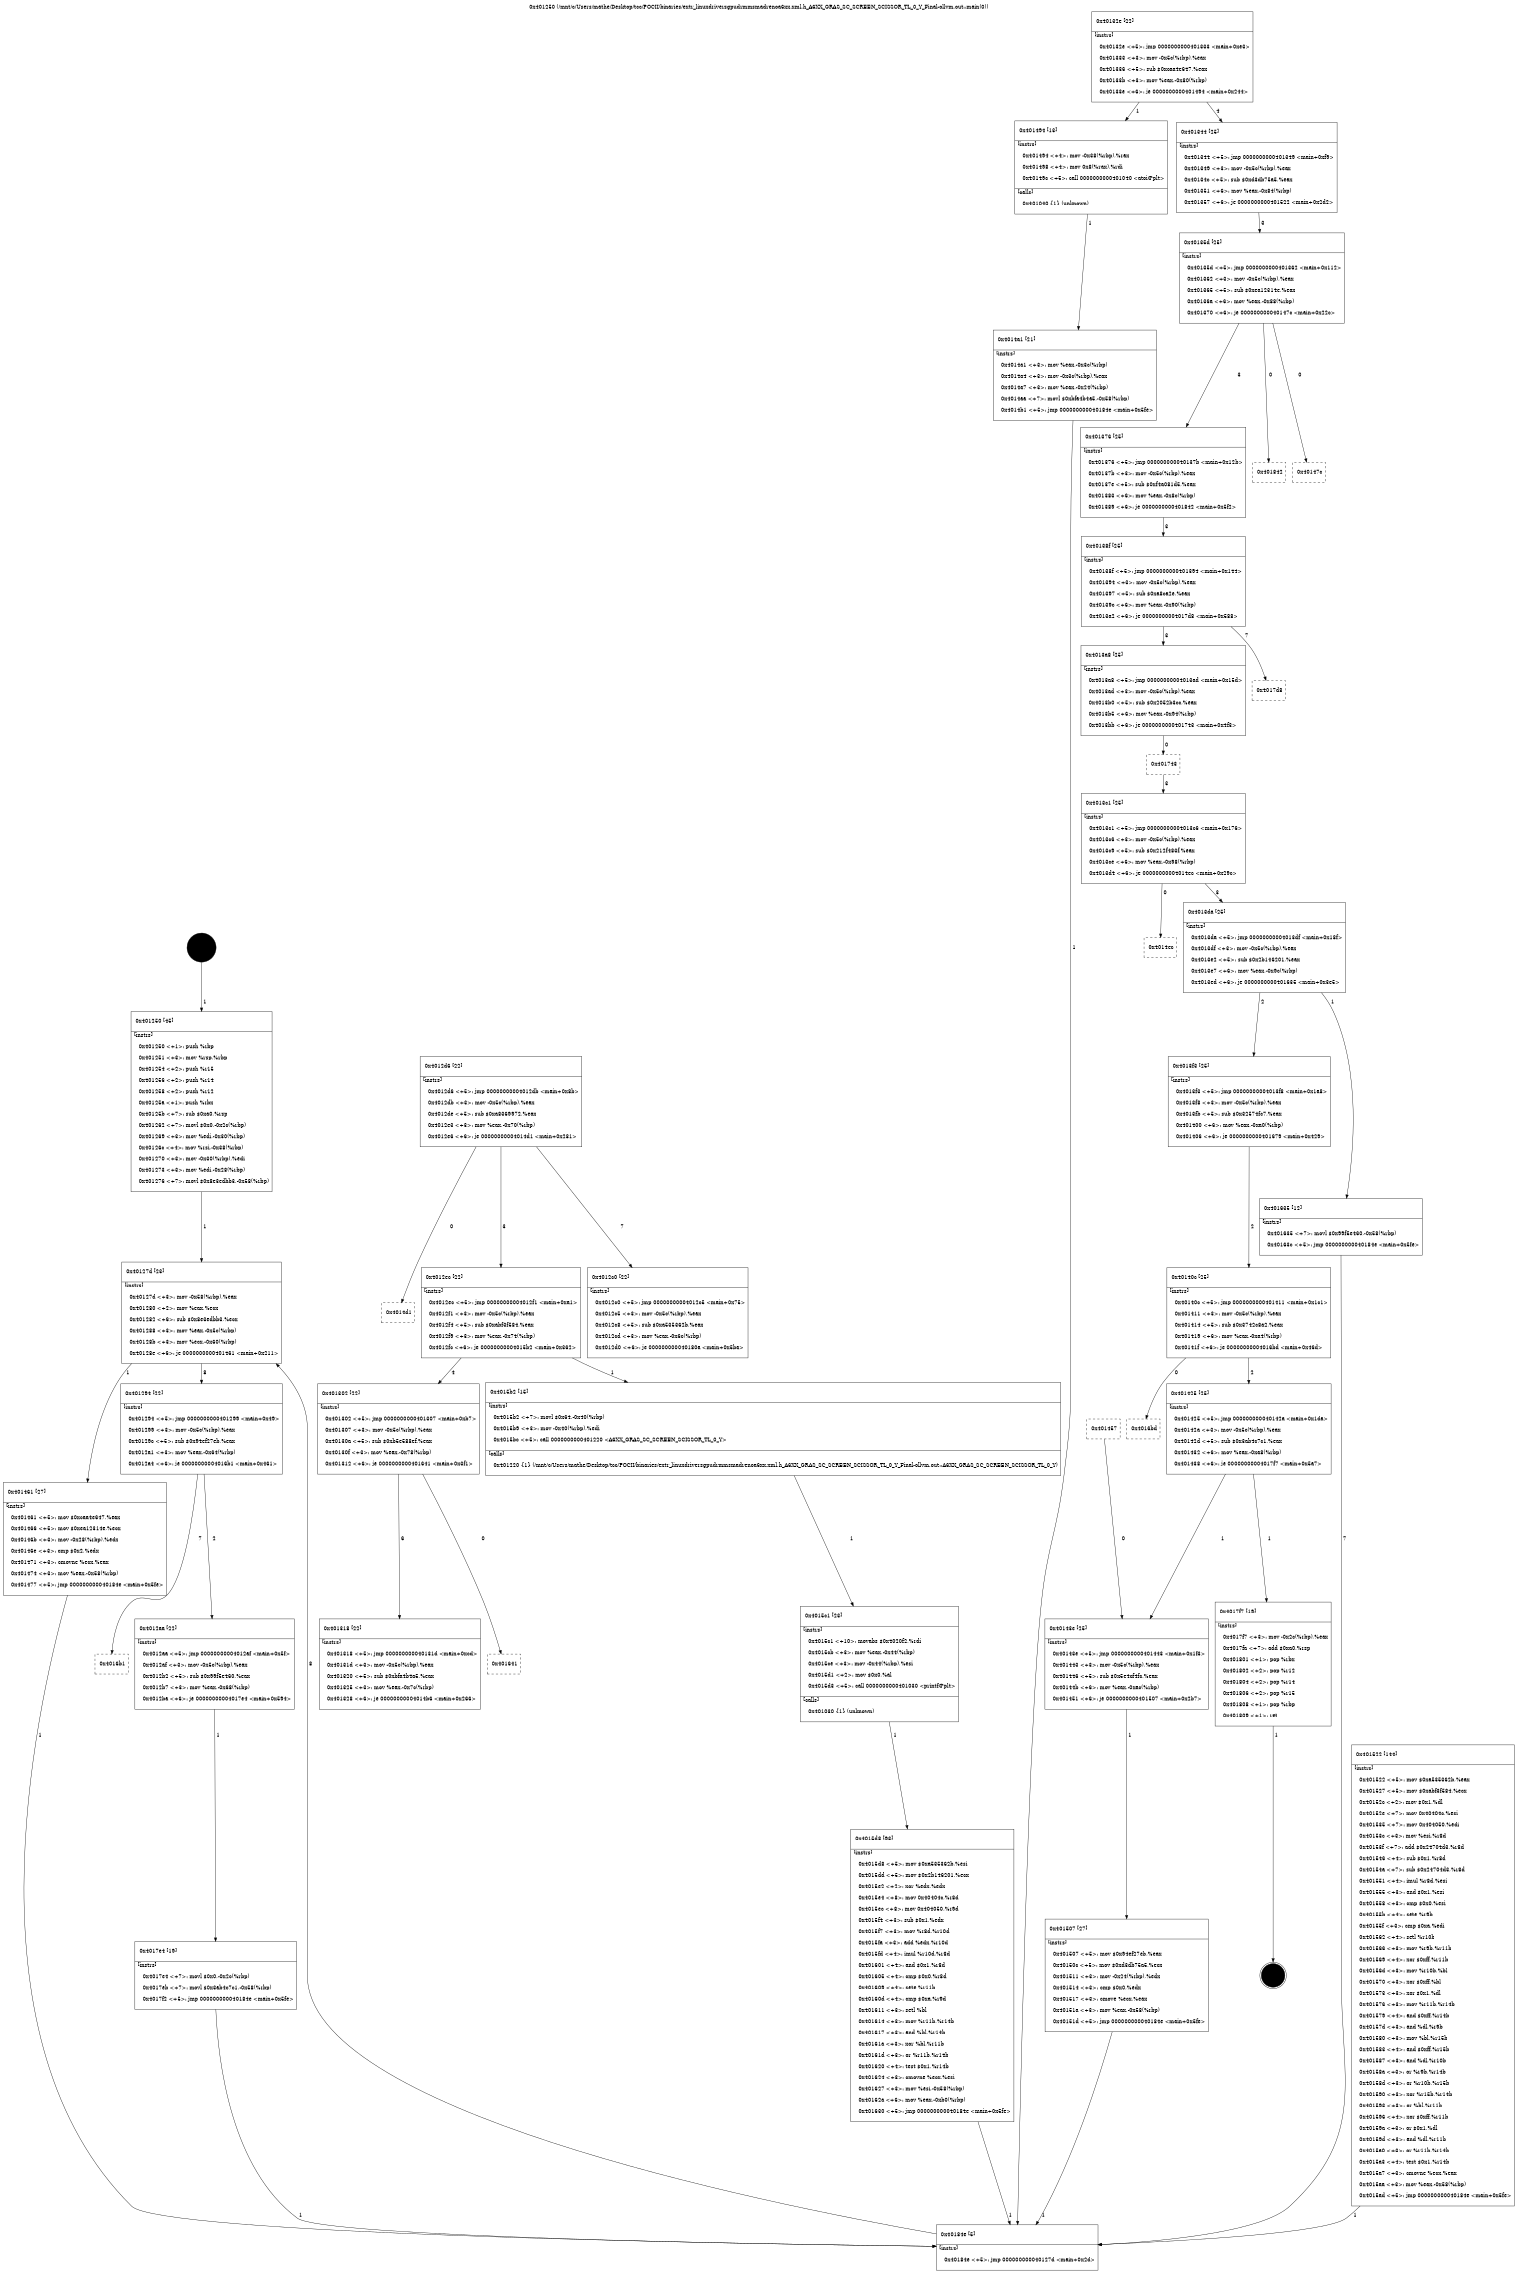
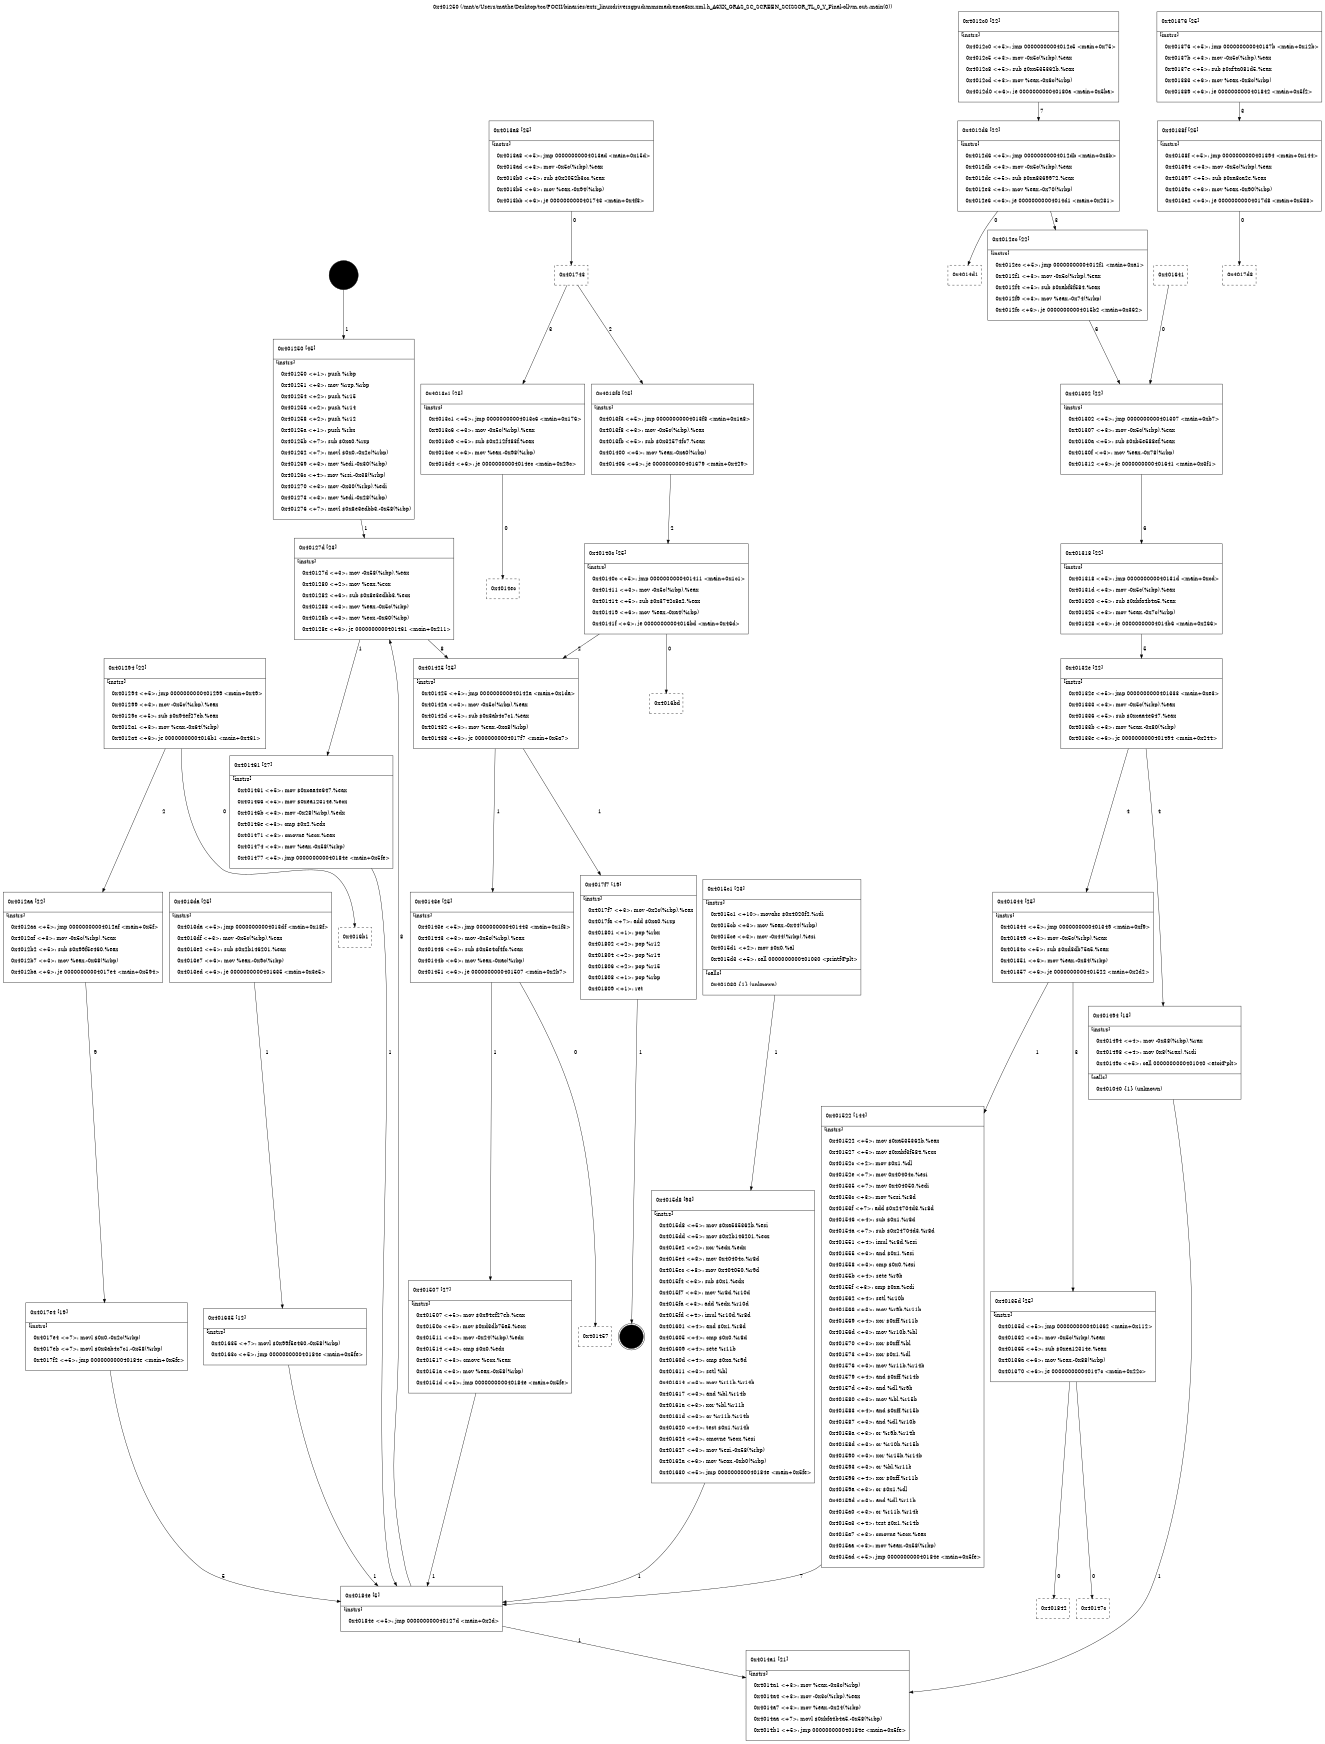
(1137, 111) -> (1159, 812)
(1213, 374) -> none
(1163, 634) -> none
(1246, 636) -> (1242, 221)
none -> (1142, 644)
(1213, 892) -> none
(1257, 1023) -> (609, 333)
none -> (1016, 1045)
(583, 1206) -> (1039, 110)
(1071, 1322) -> (622, 1652)
(202, 1372) -> (437, 648)
(452, 1373) -> (1096, 330)
(773, 1429) -> none
(1113, 1527) -> (584, 1147)
(199, 1539) -> (224, 812)
(1344, 1539) -> (374, 1577)
(466, 1561) -> (1160, 333)
(218, 1735) -> (95, 1053)
(300, 2215) -> (223, 1577)
(1354, 2215) -> (801, 1577)
